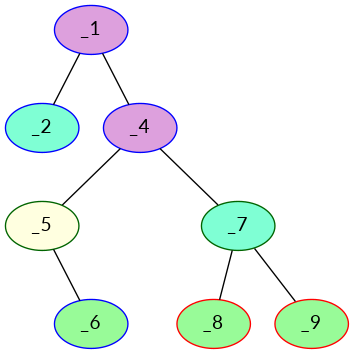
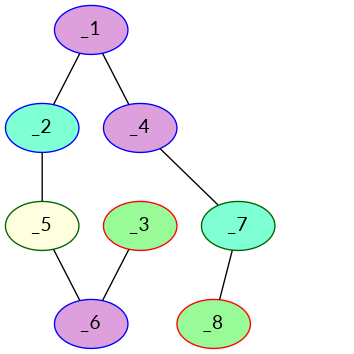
(91, 177) -> (42, 177)
none -> (140, 226)
(91, 324) -> (91, 324)
(312, 324) -> none
